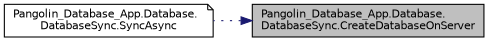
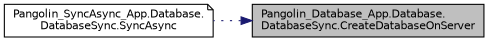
(109, 21) -> (109, 21)
